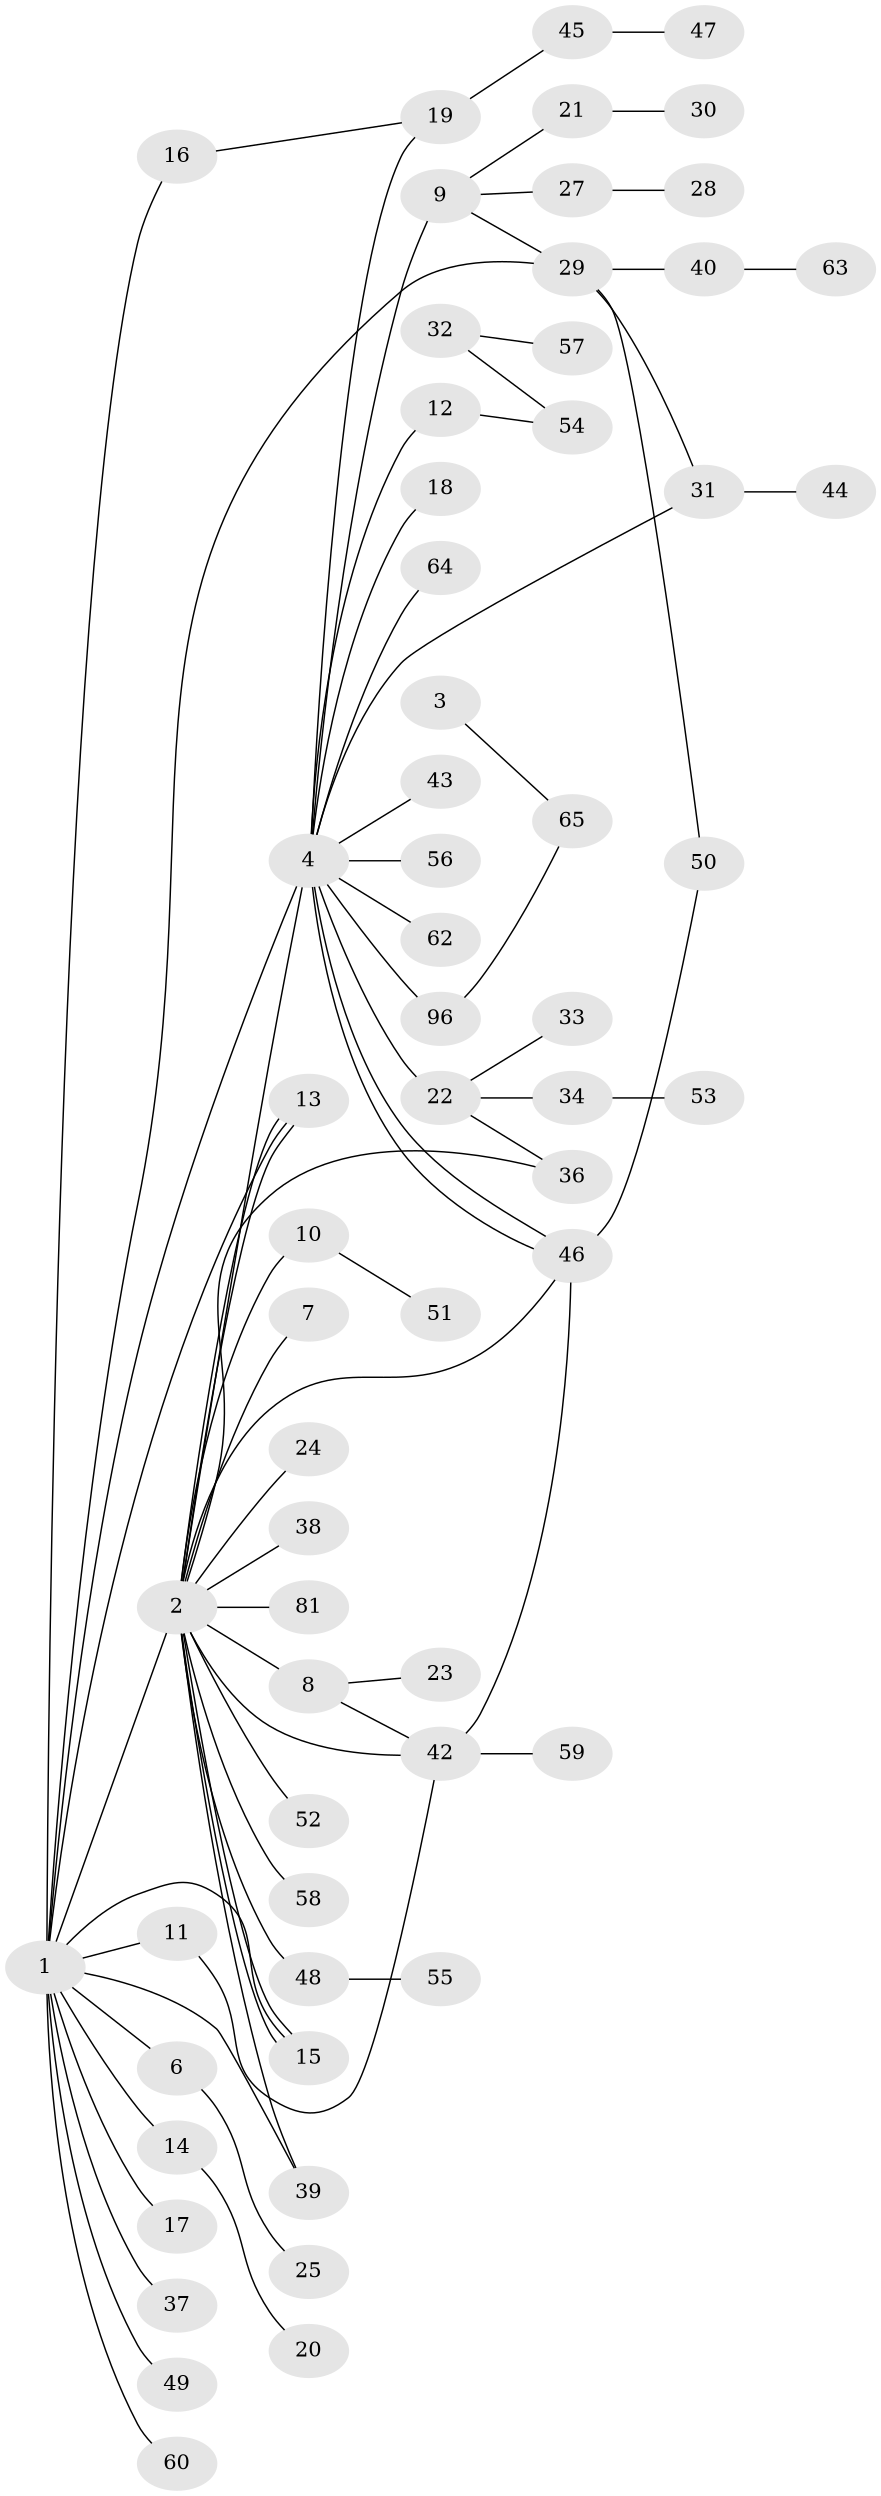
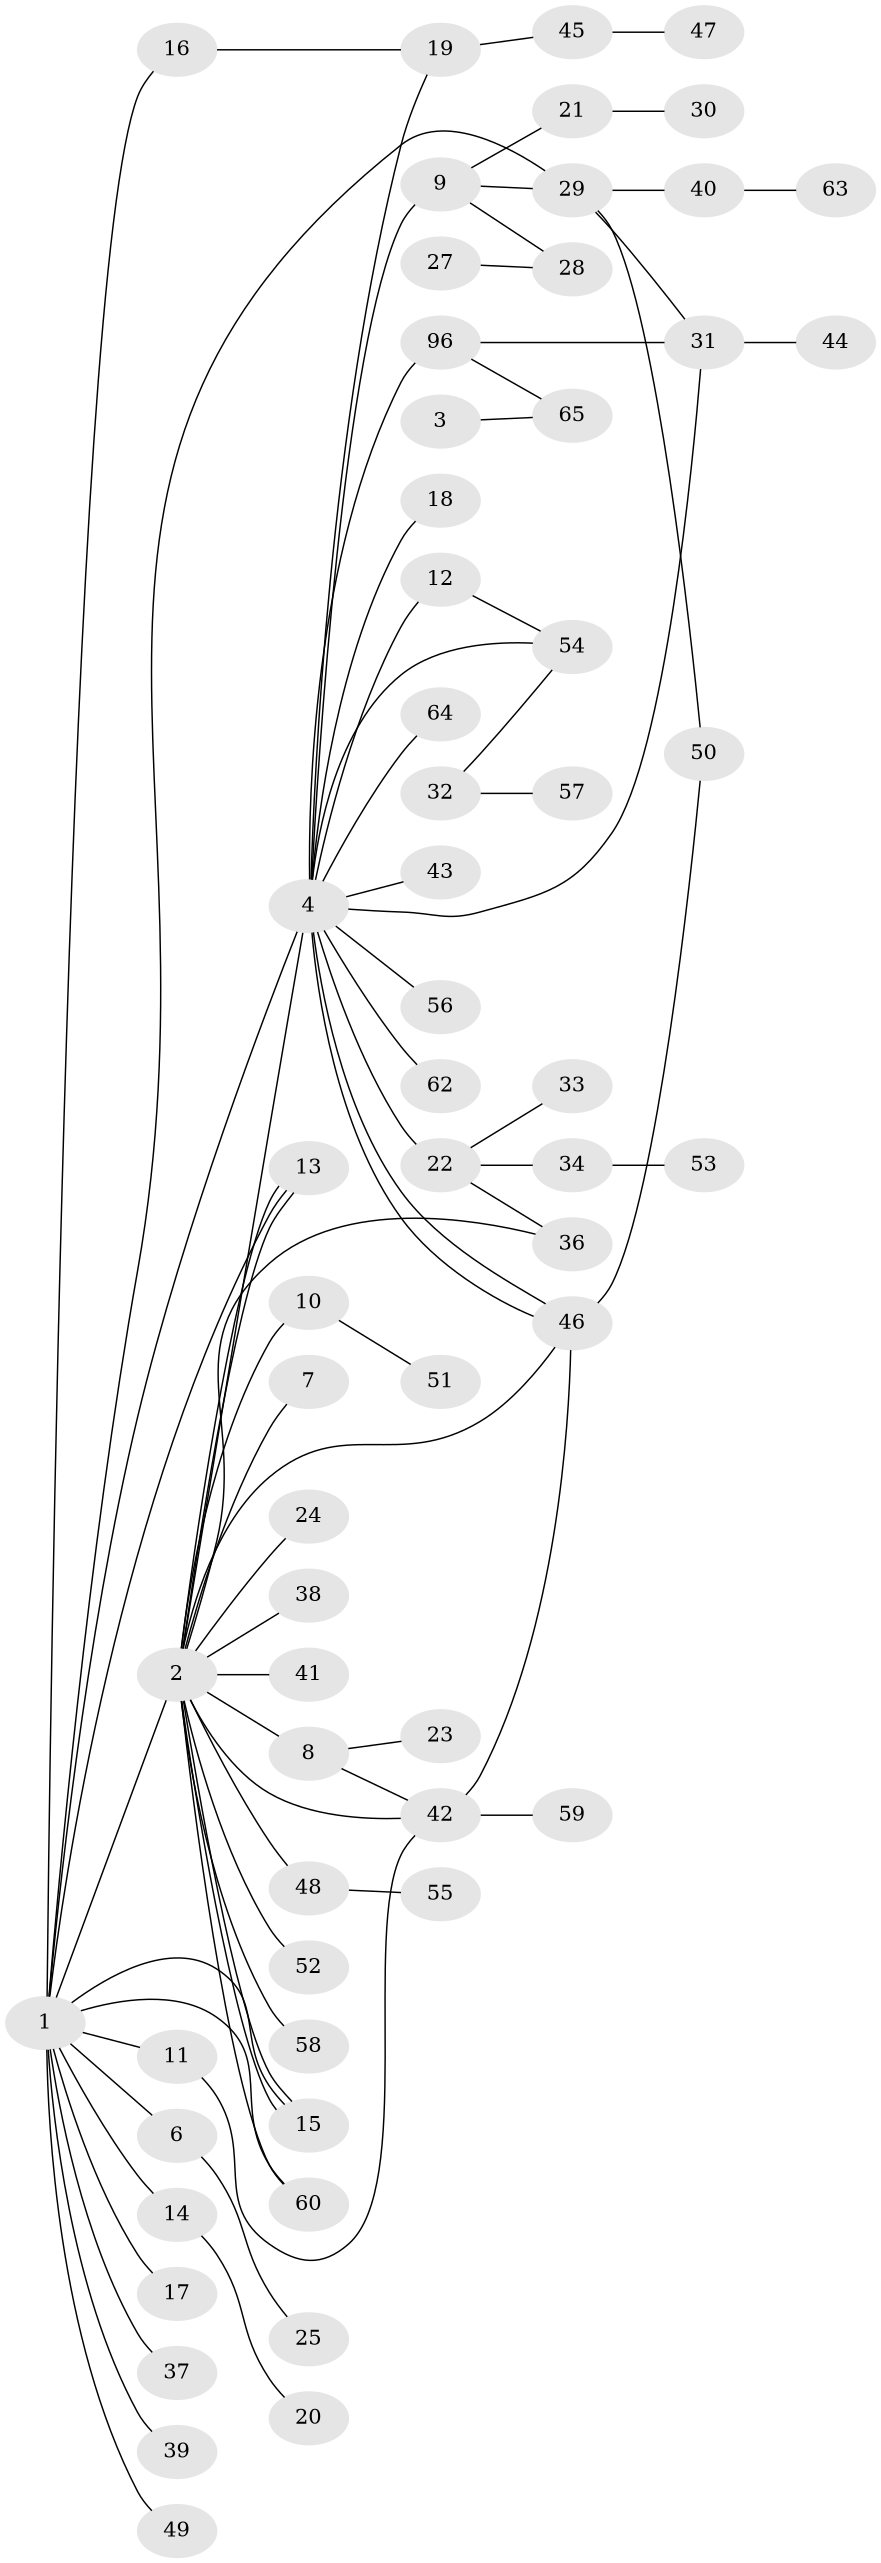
(507, 193) -> (507, 227)
none -> (573, 343)
none -> (382, 694)
(309, 1607) -> (309, 1675)
(238, 1971) -> (215, 1948)
